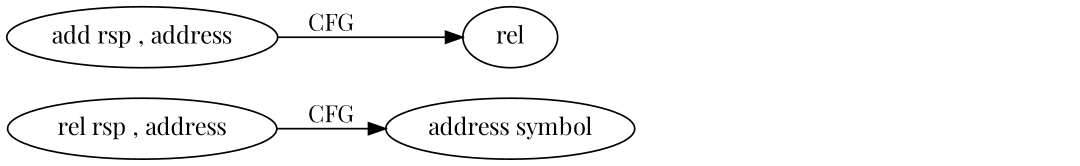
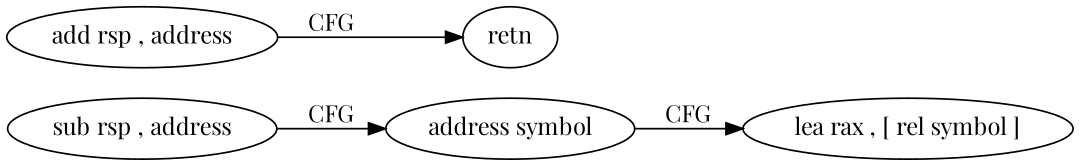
(510, 37) -> (510, 37)
(142, 129) -> (142, 129)
none -> (908, 129)
